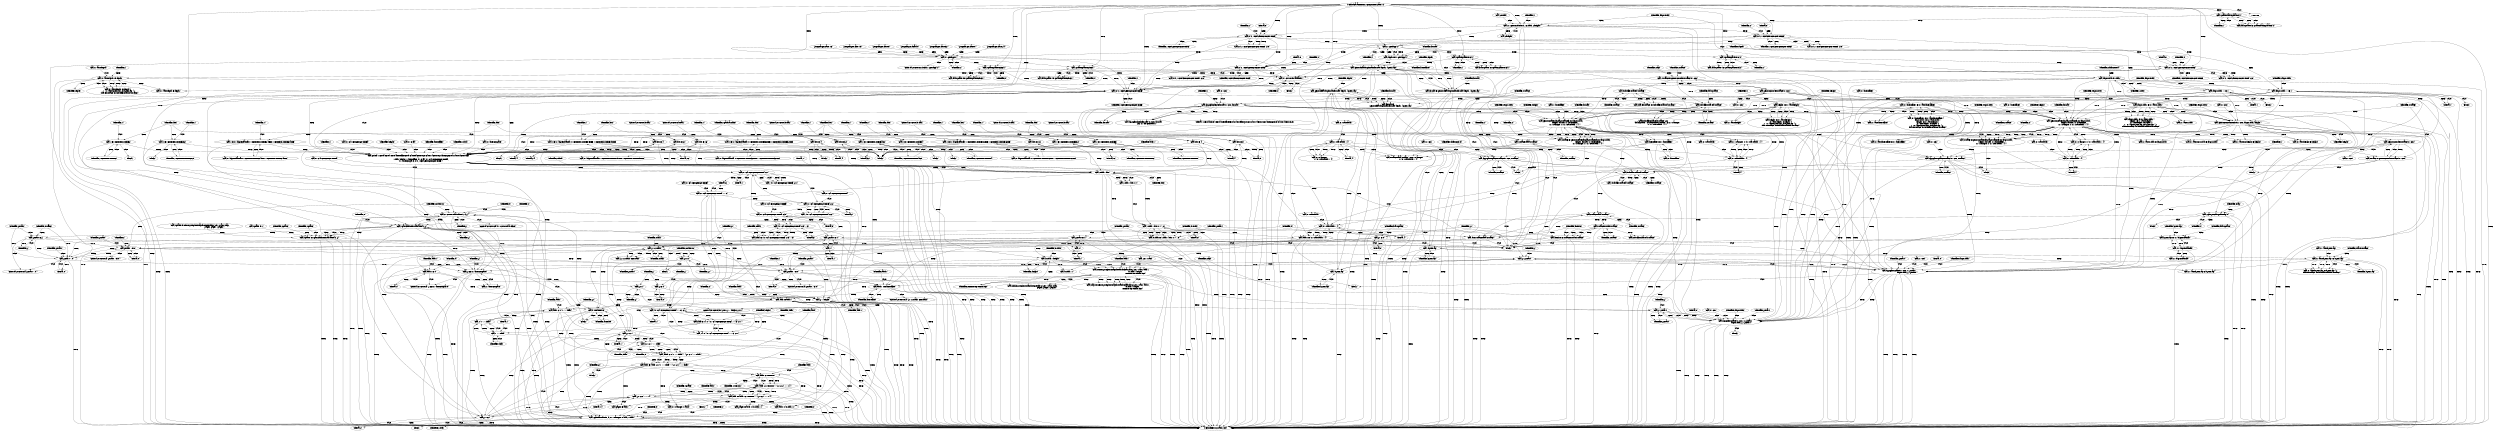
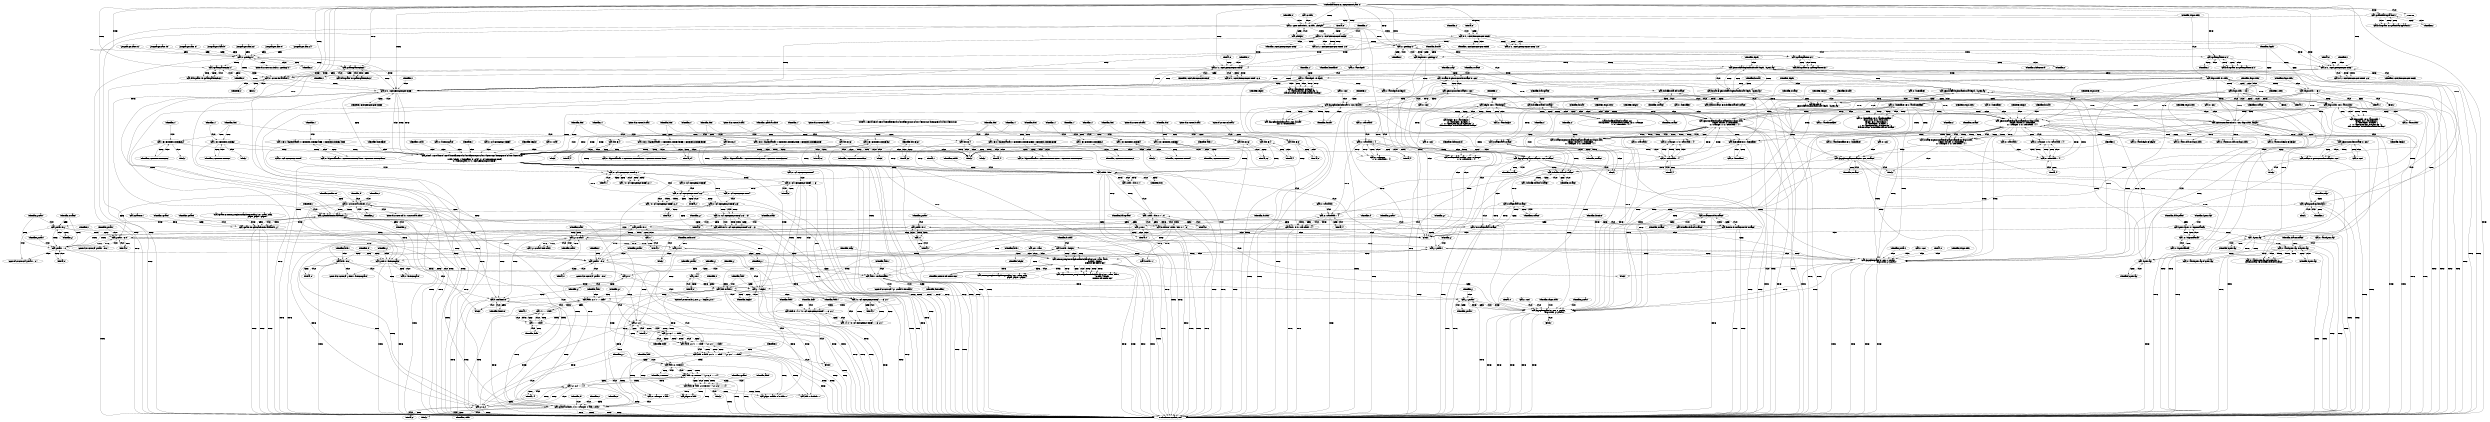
(841, 142) -> (911, 142)
(732, 176) -> (713, 177)
